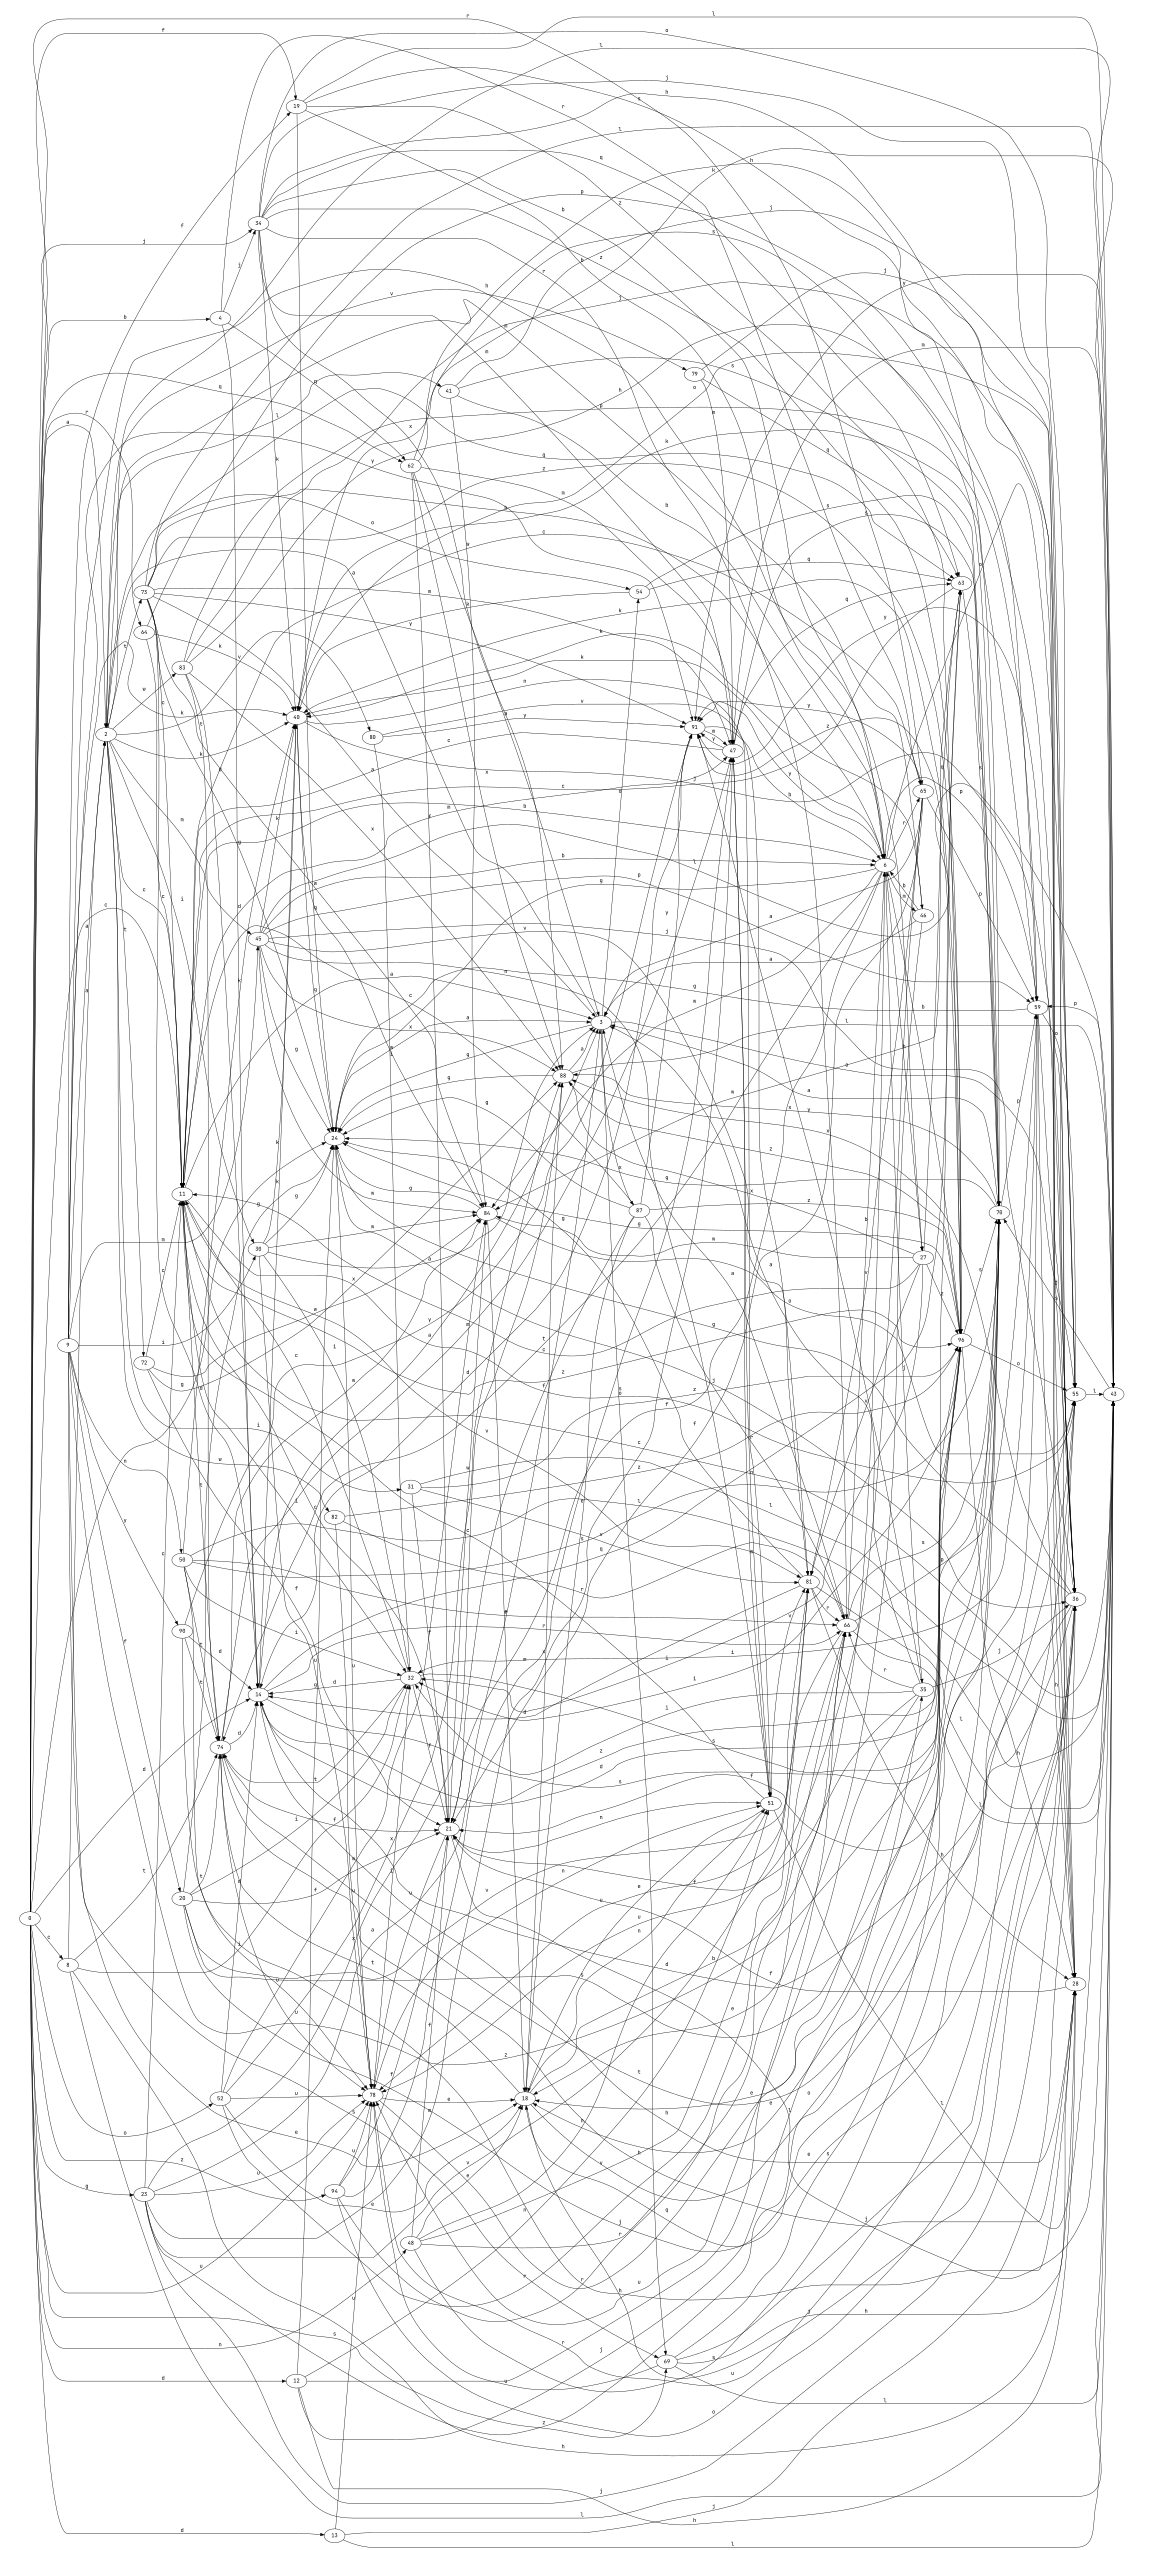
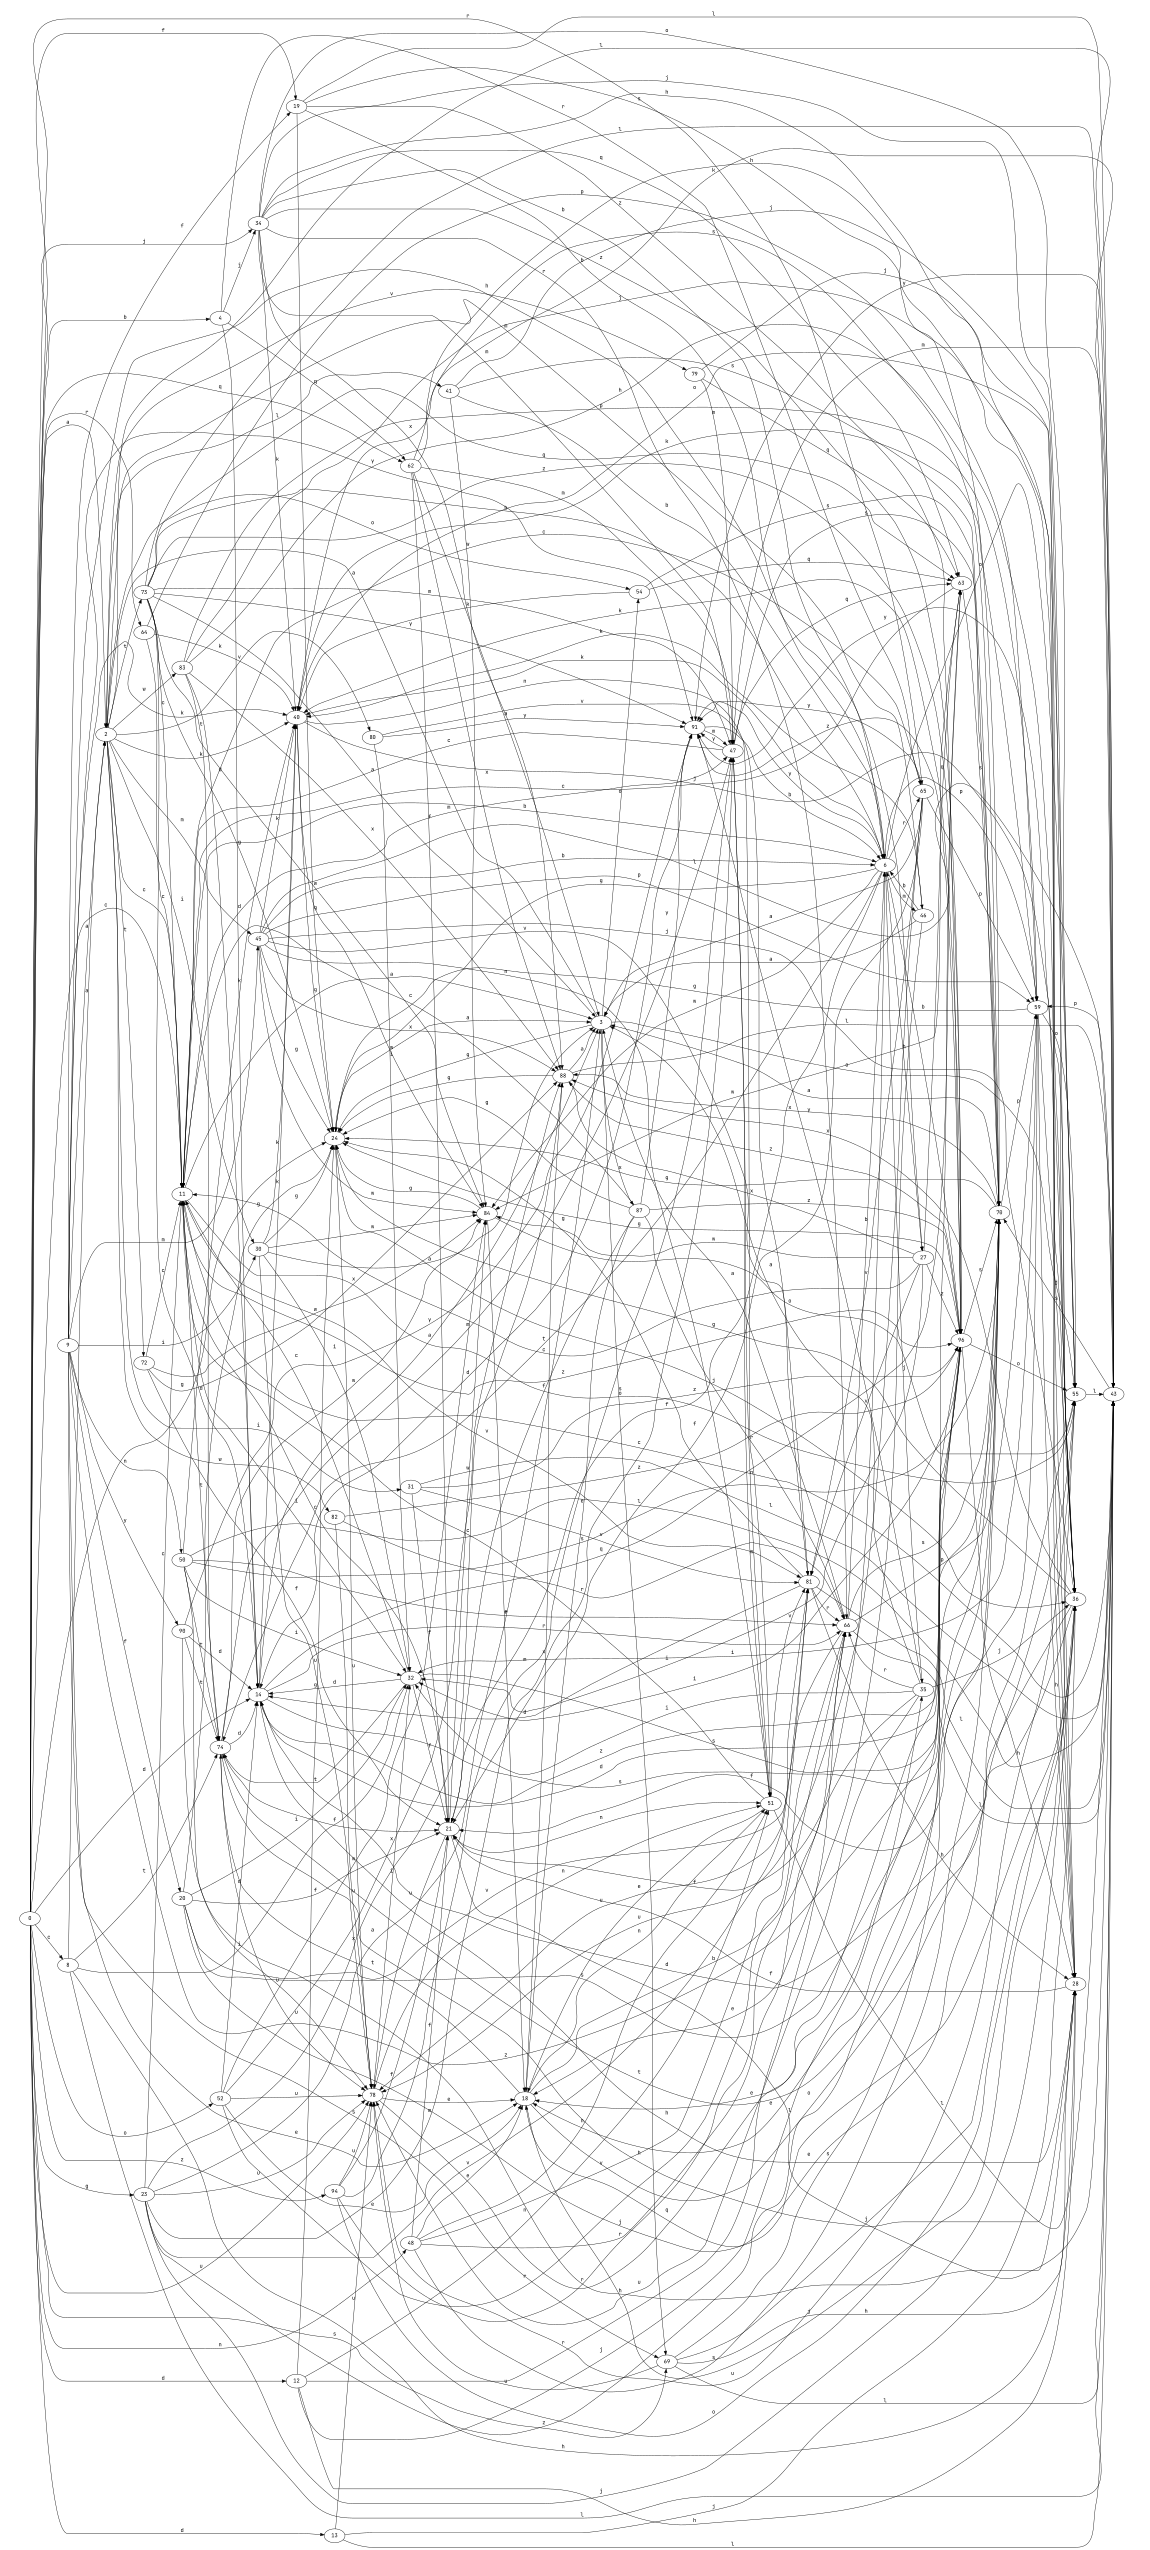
(214, 1829) -> none
